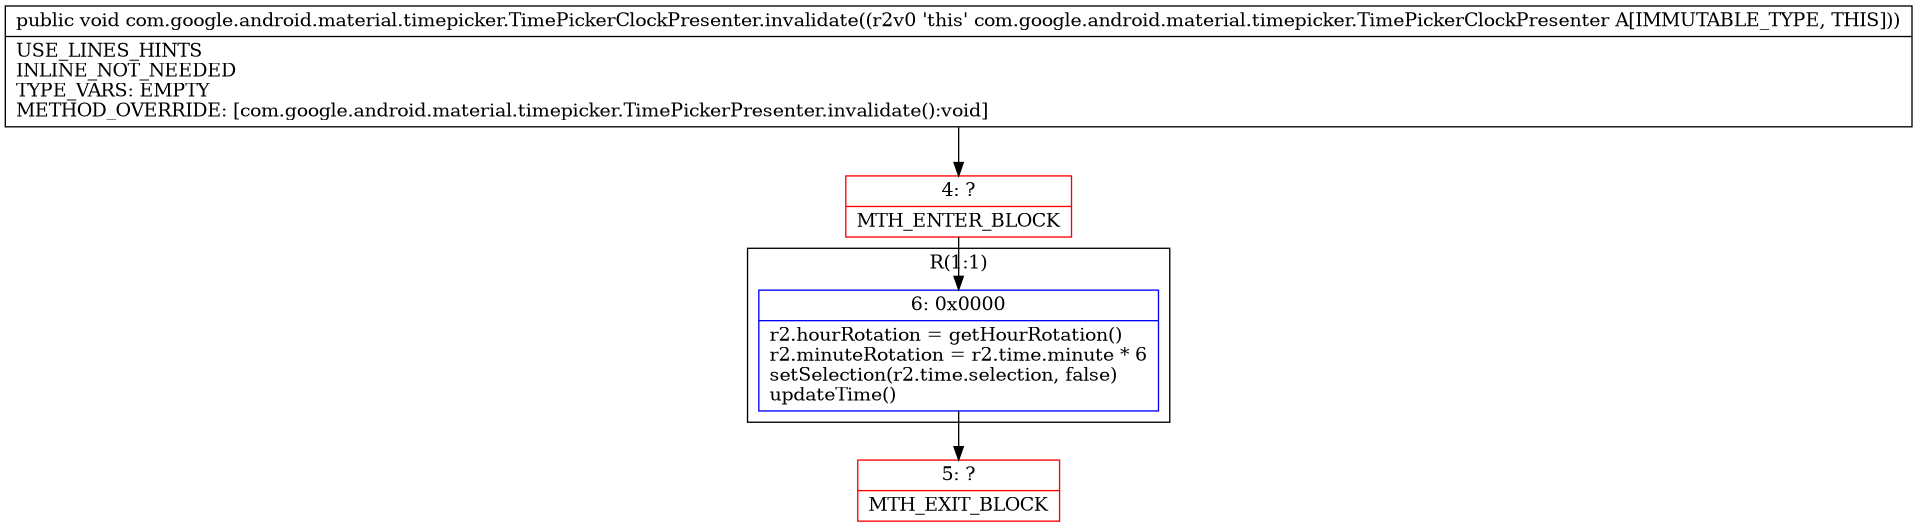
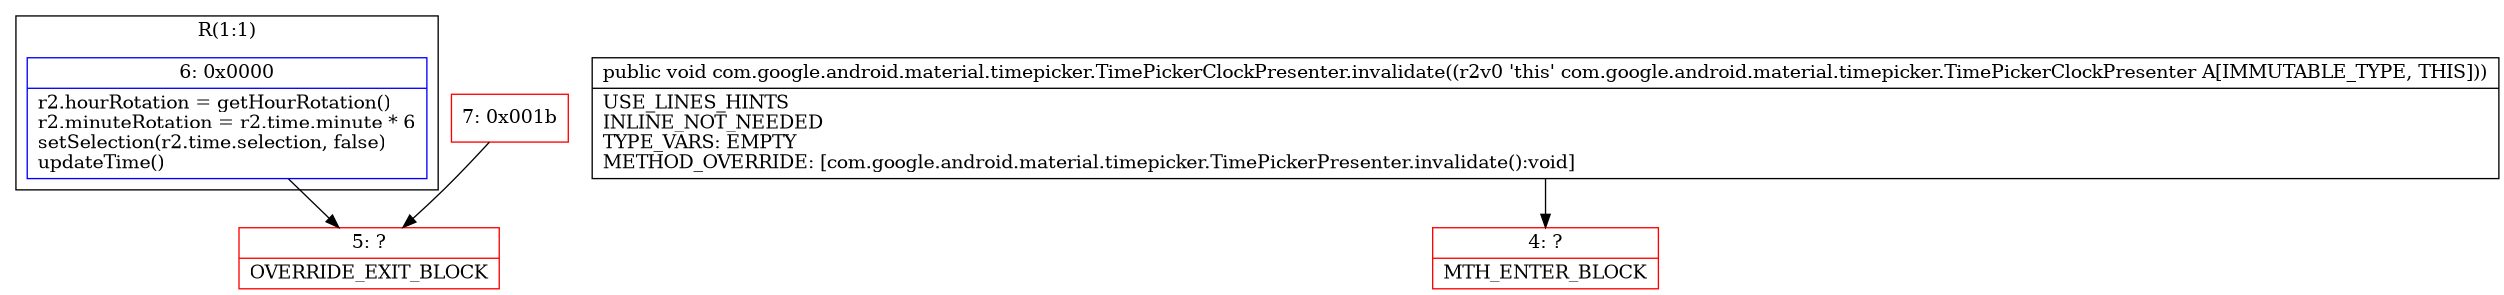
none -> (510, 118)
(959, 257) -> none
(959, 505) -> (369, 273)
